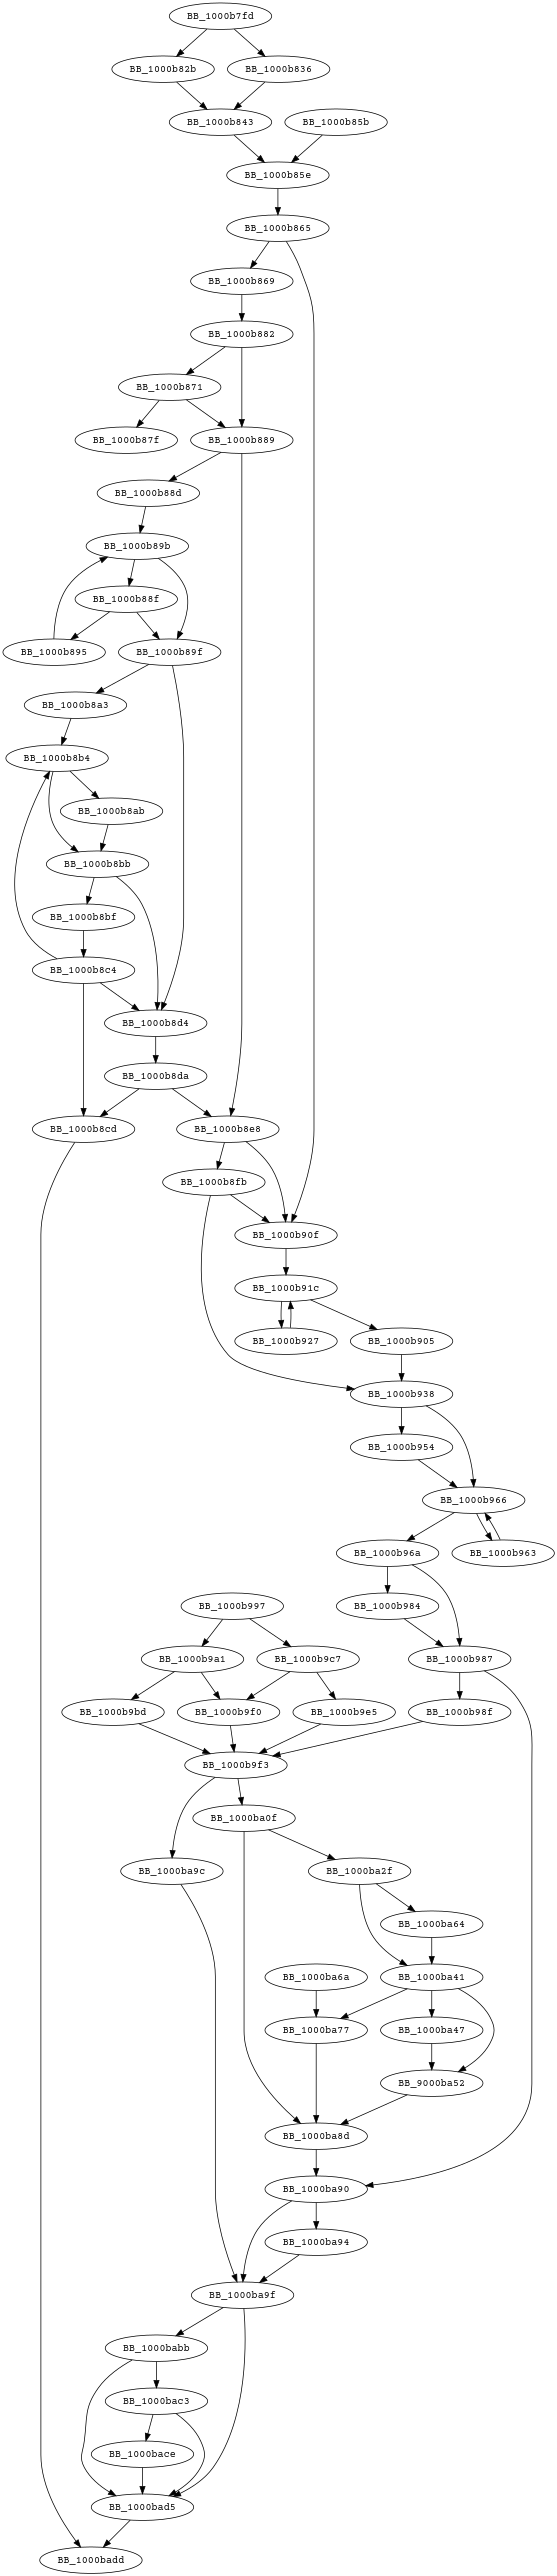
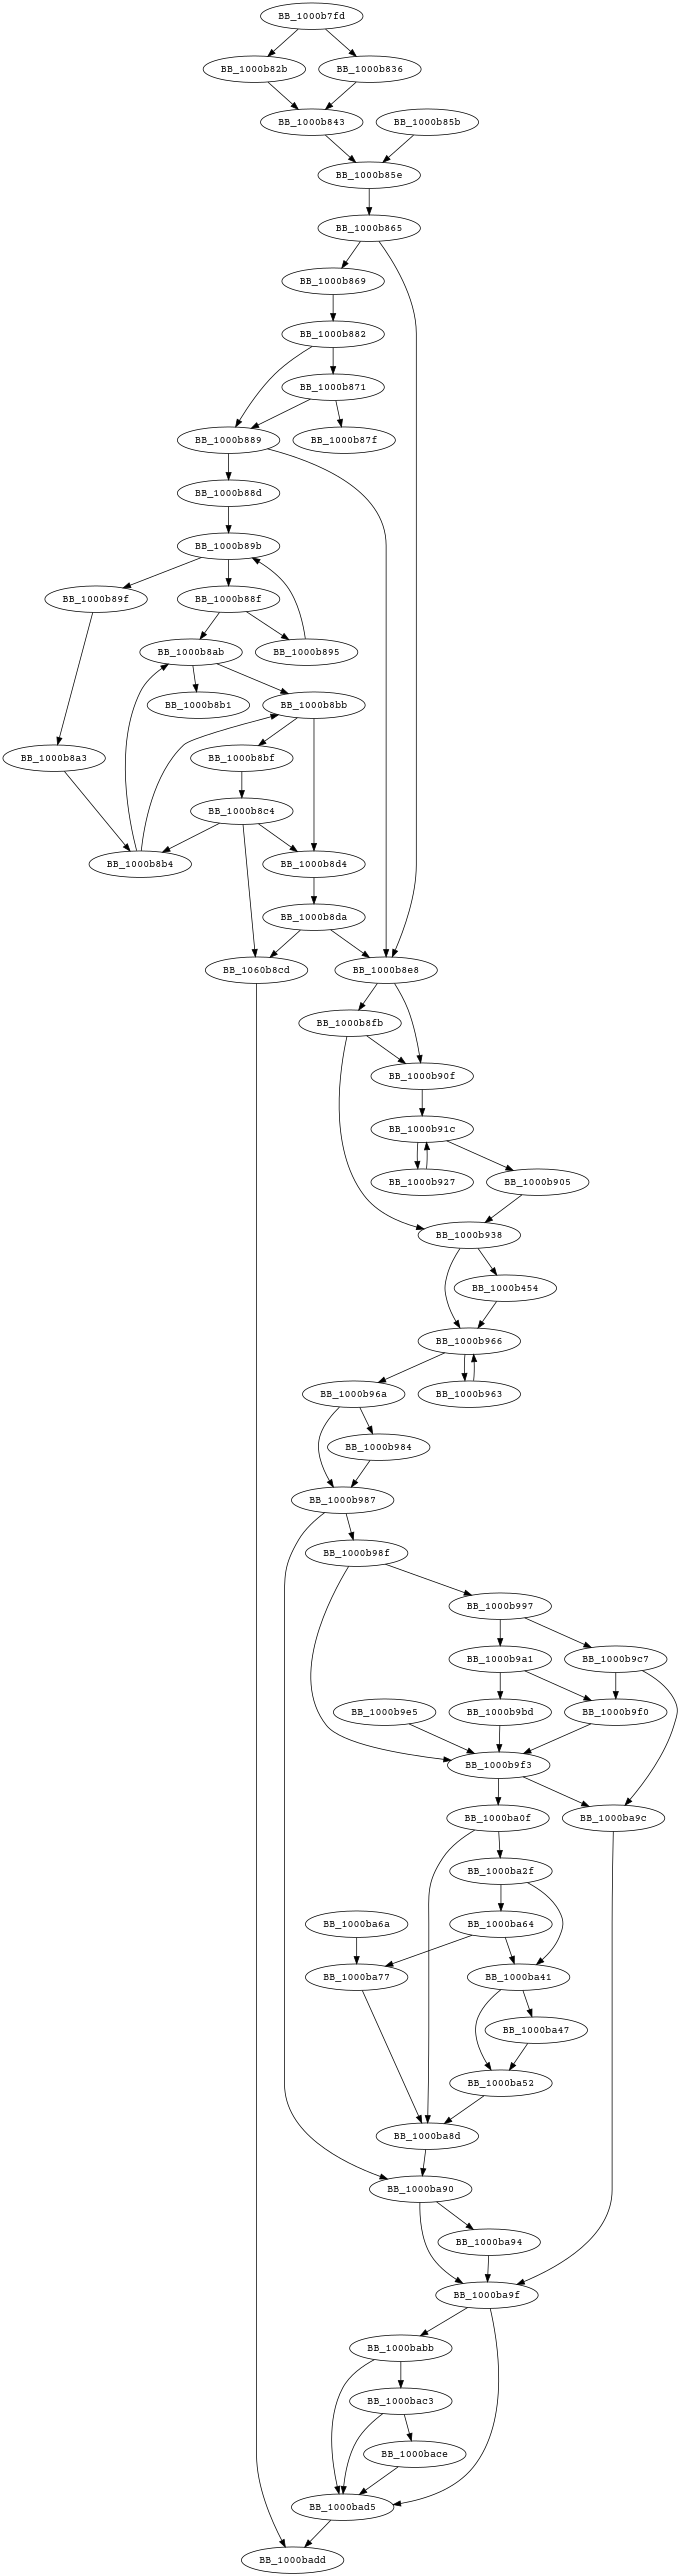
(146, 623) -> (212, 623)
none -> (198, 705)
(314, 727) -> (416, 593)
(184, 835) -> none
(84, 1129) -> (257, 970)
(402, 1447) -> (505, 1288)
none -> (425, 1578)
(324, 1683) -> (671, 1733)
(377, 2002) -> (434, 1949)
(432, 2083) -> (501, 2083)
